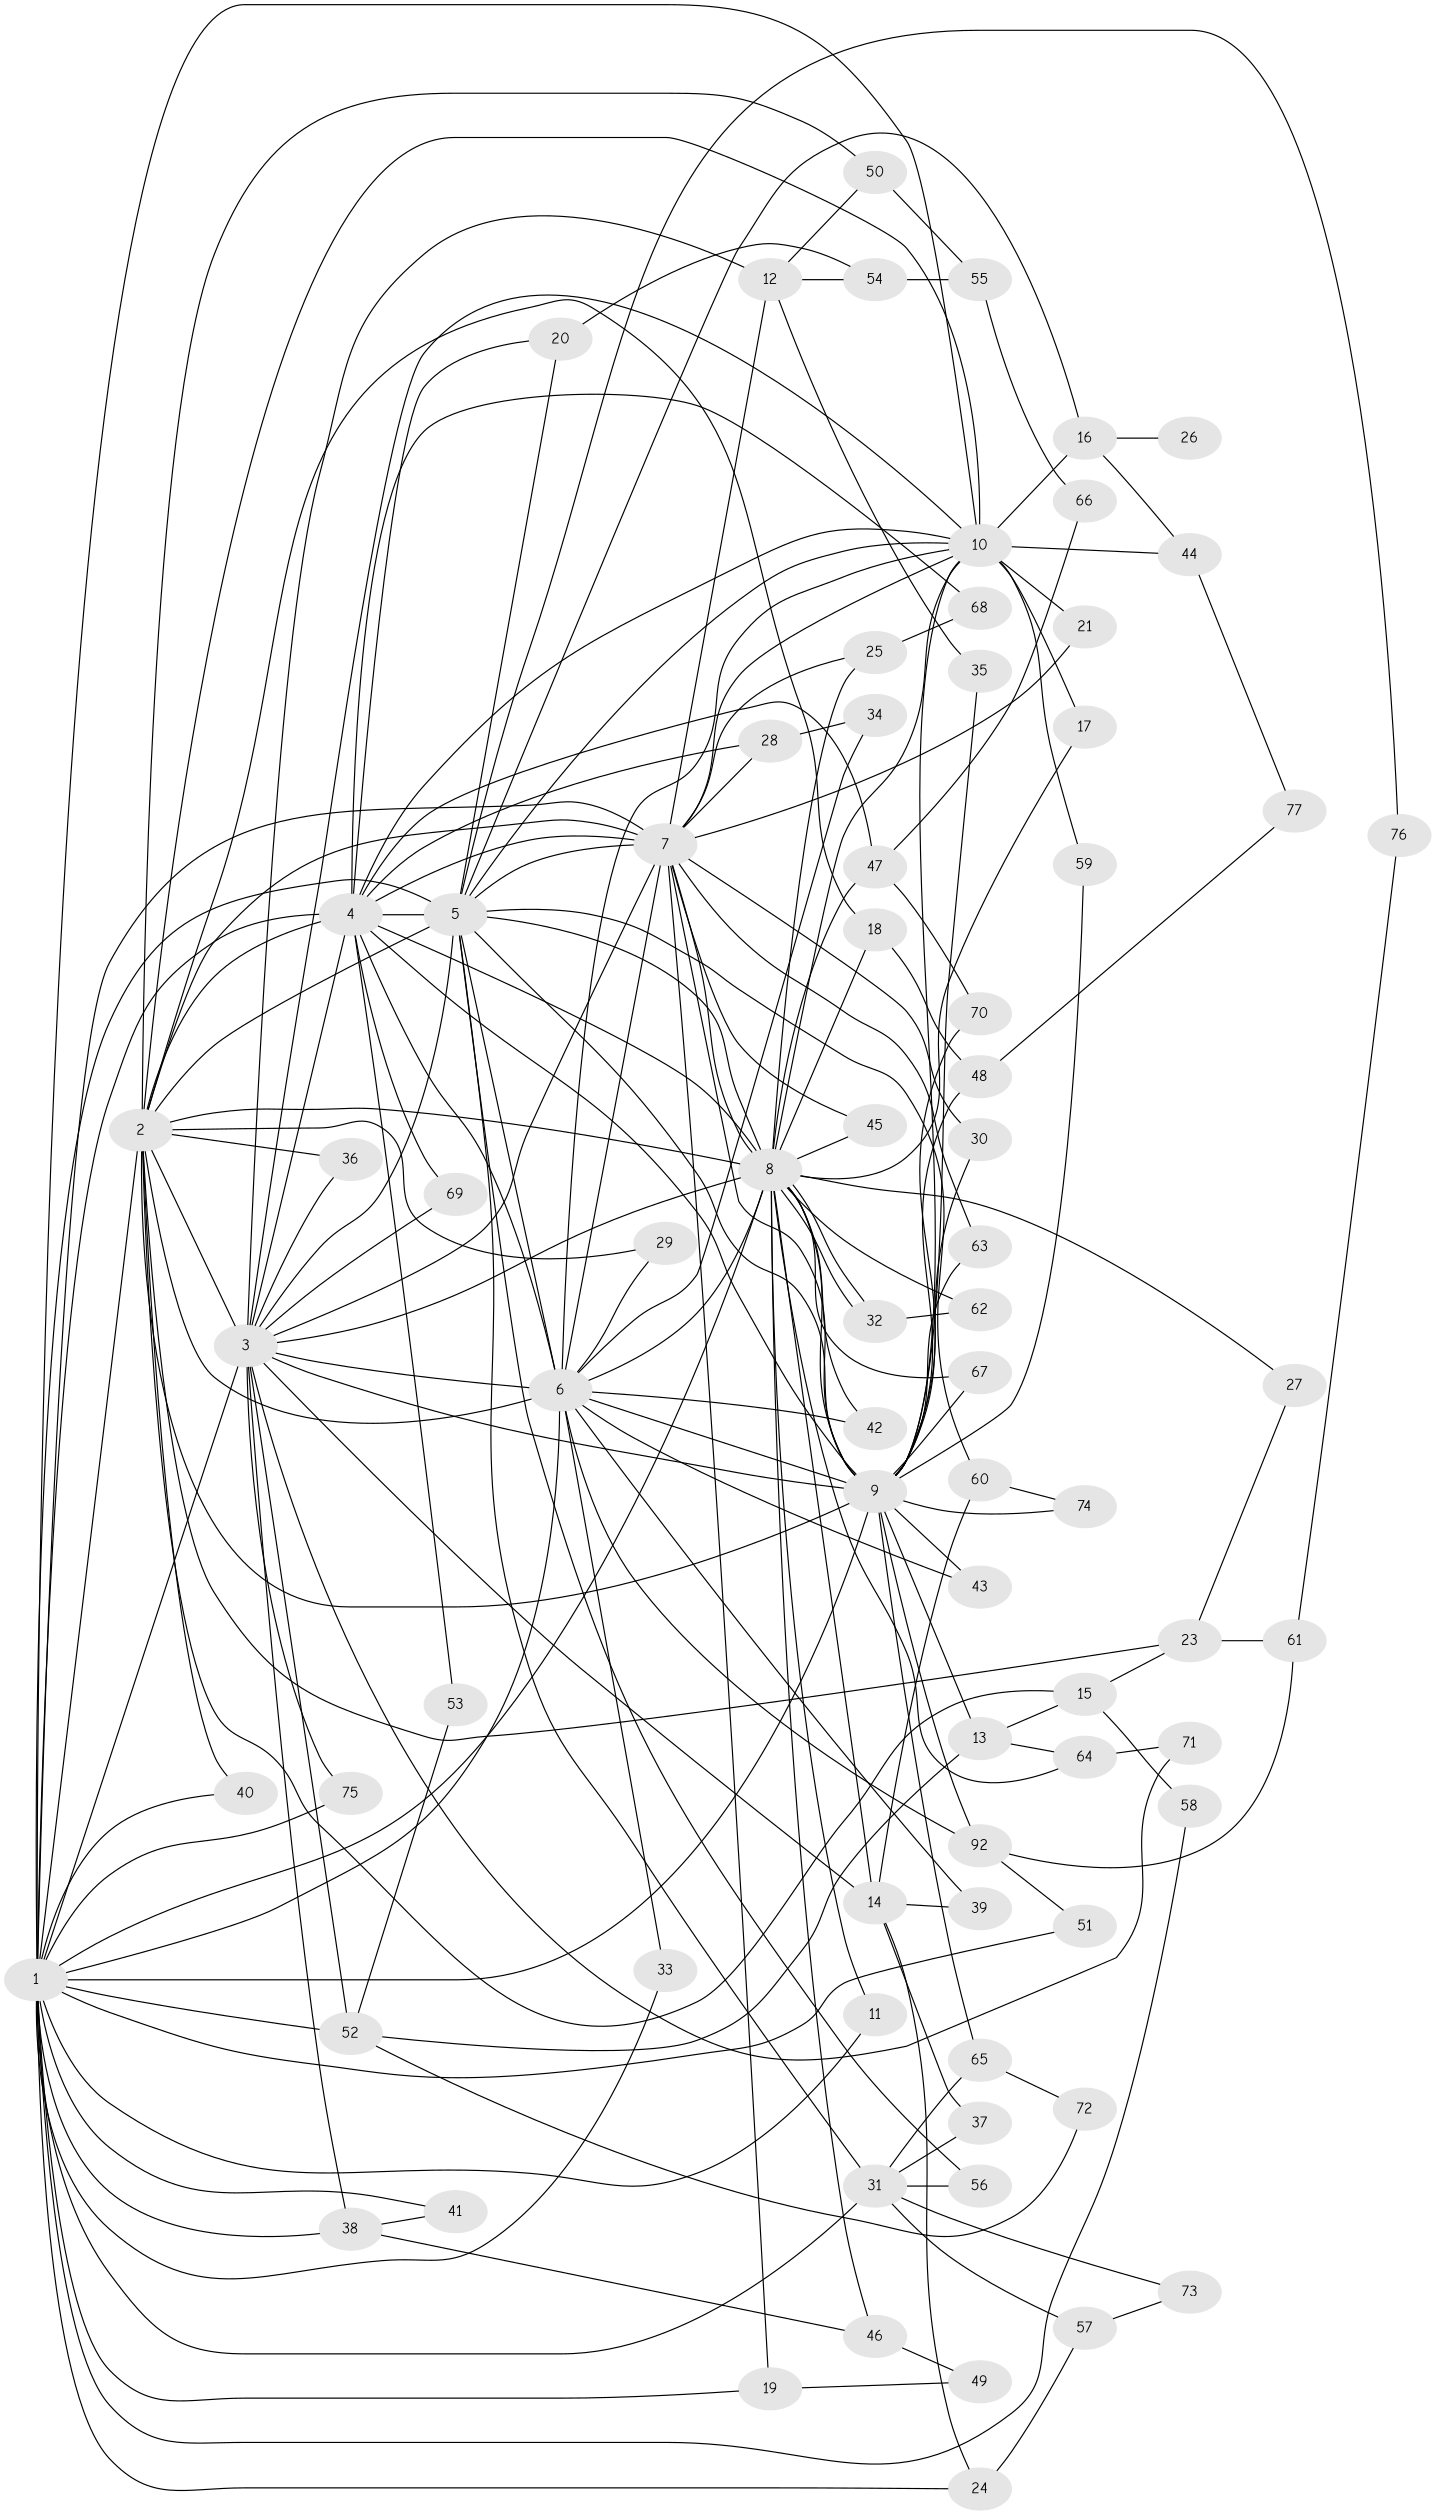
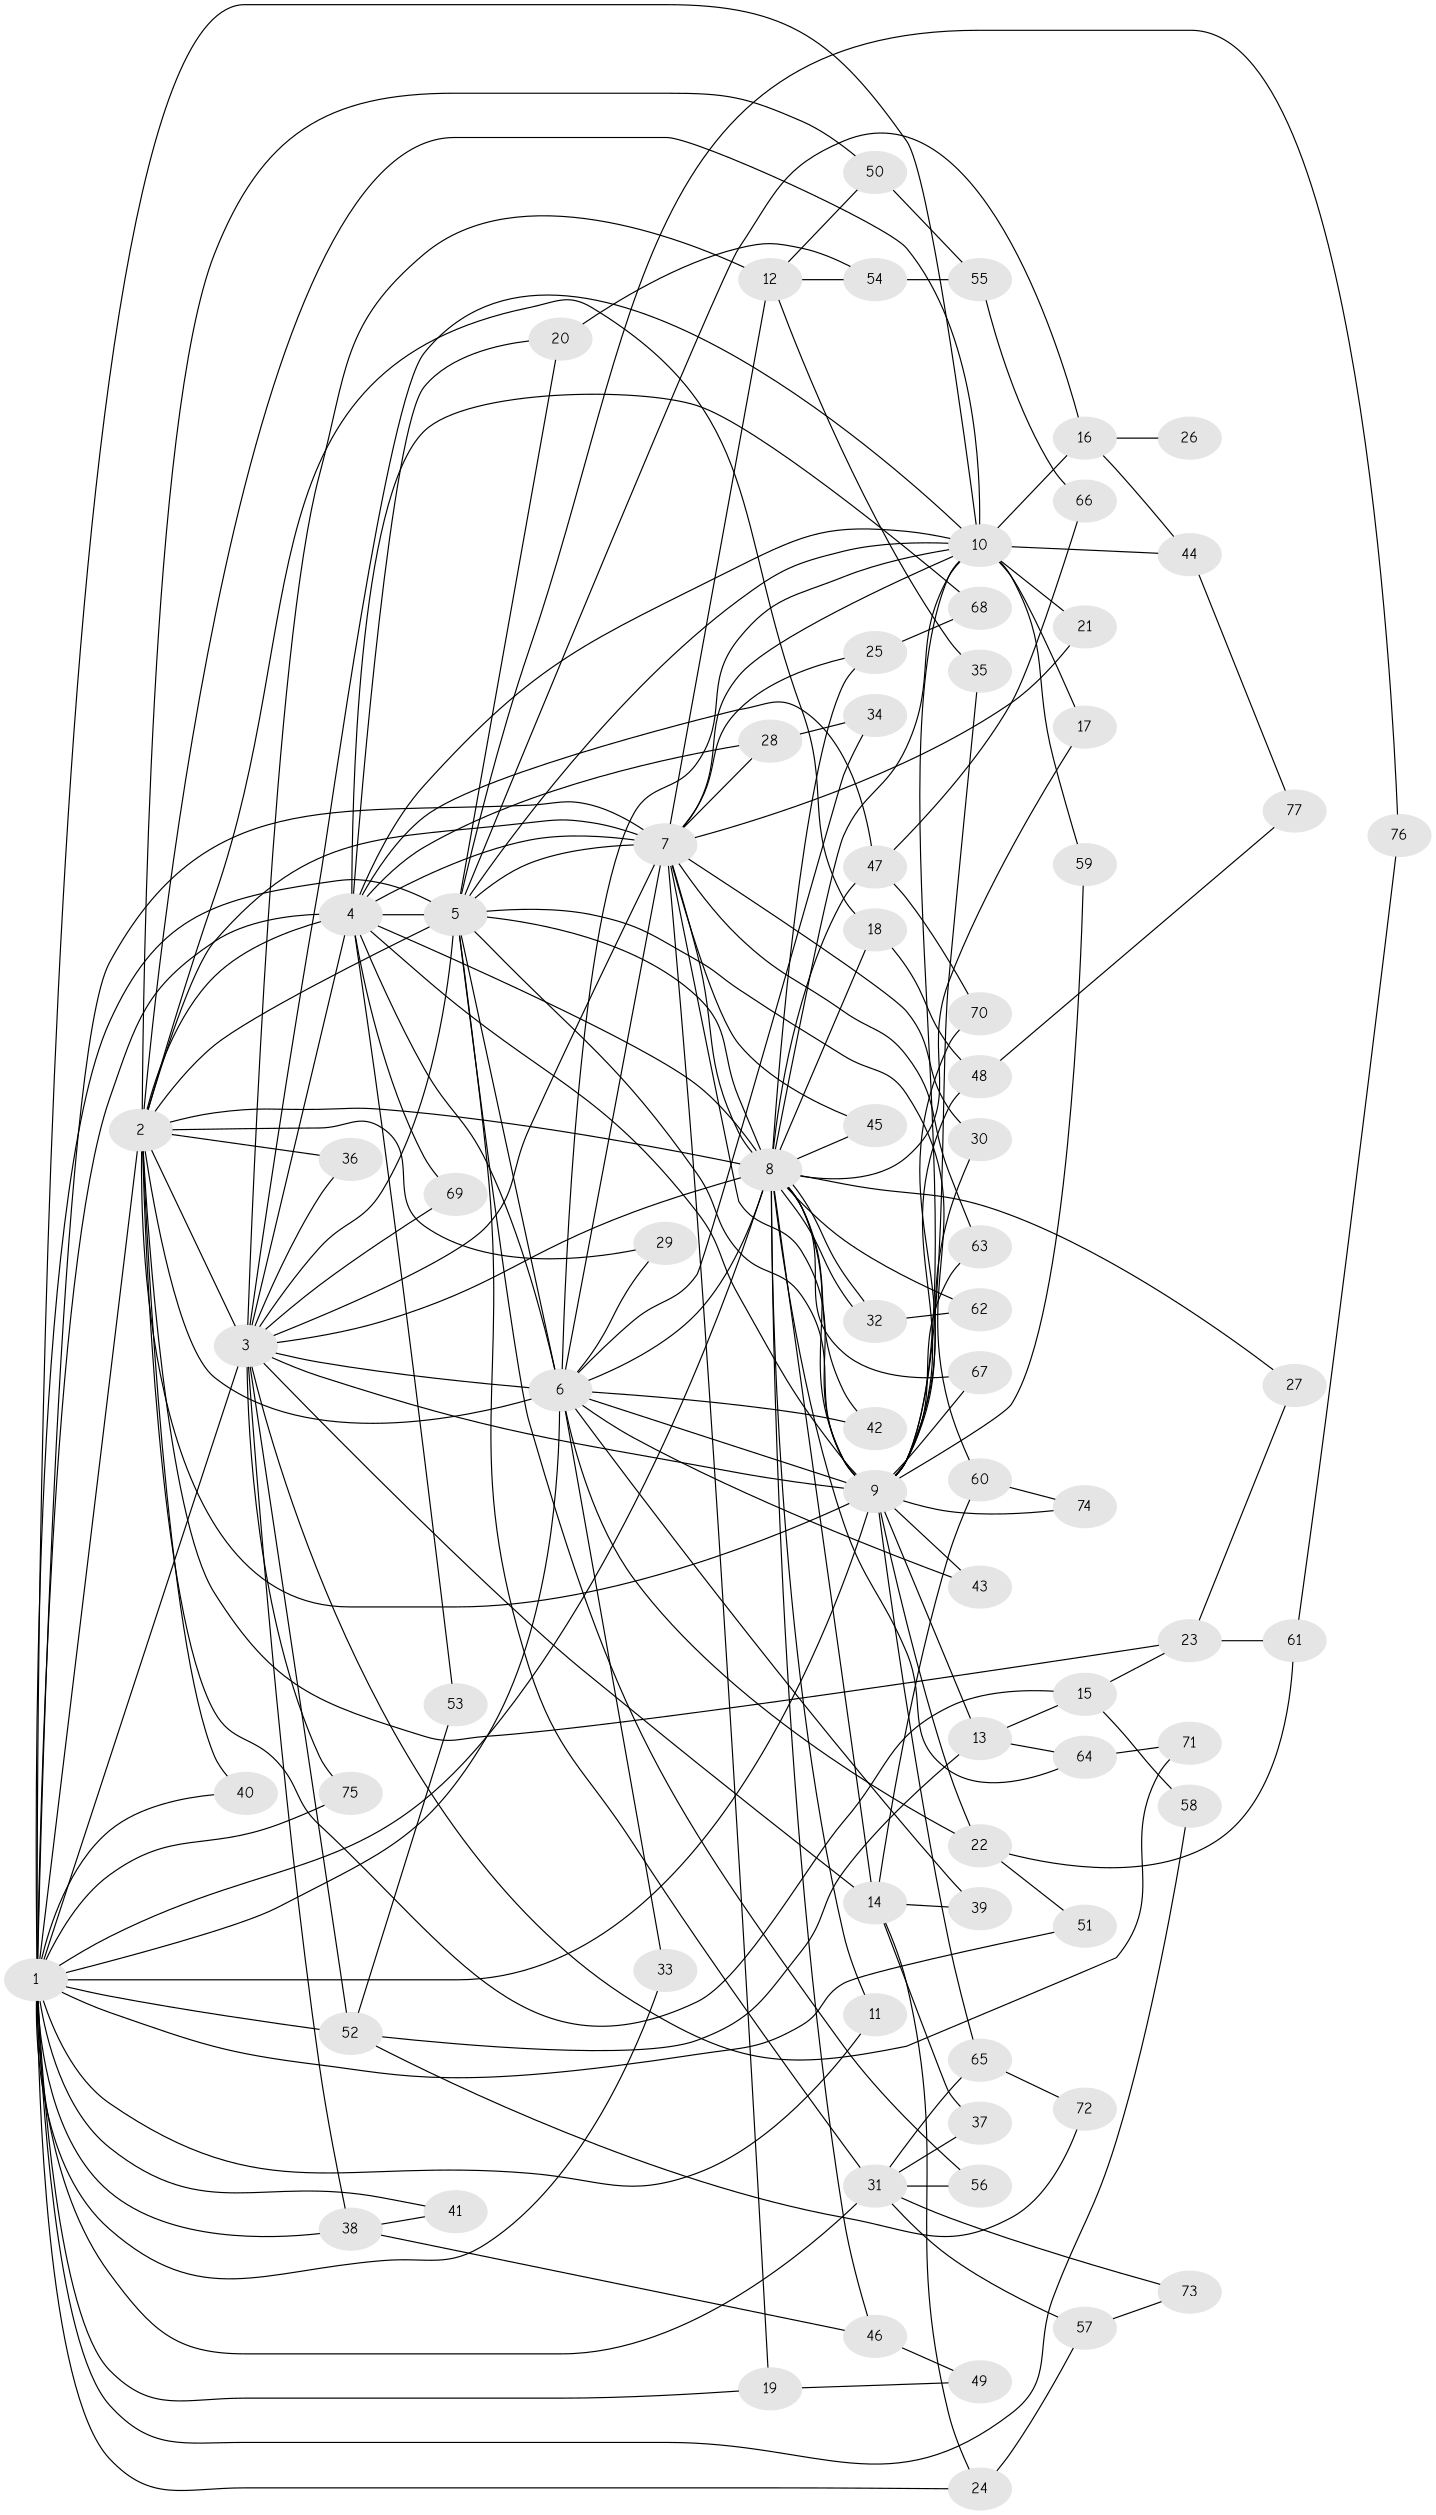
(980, 1846) -> (980, 1846)
